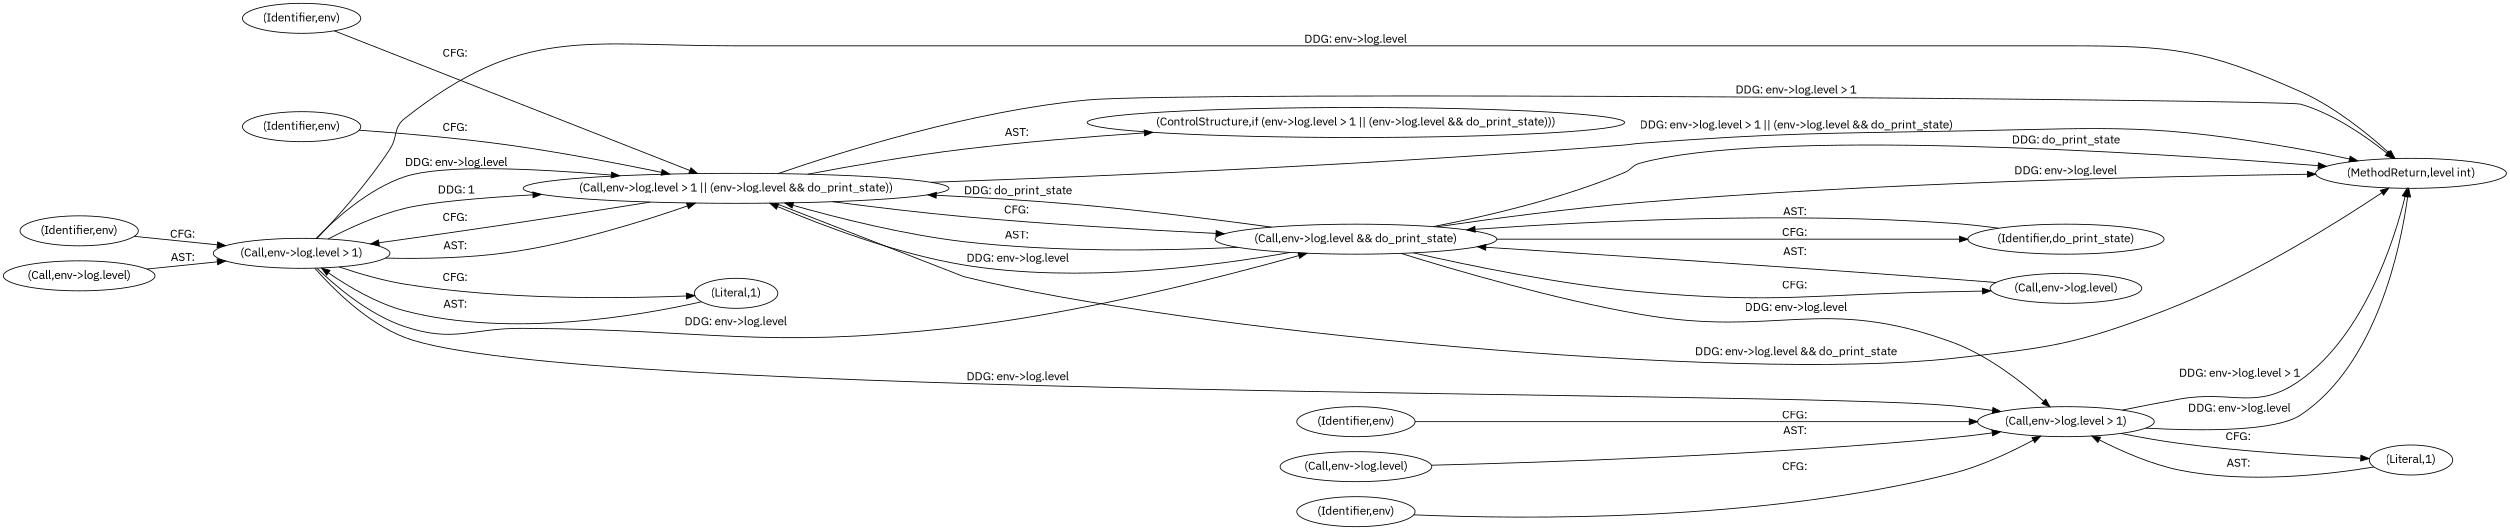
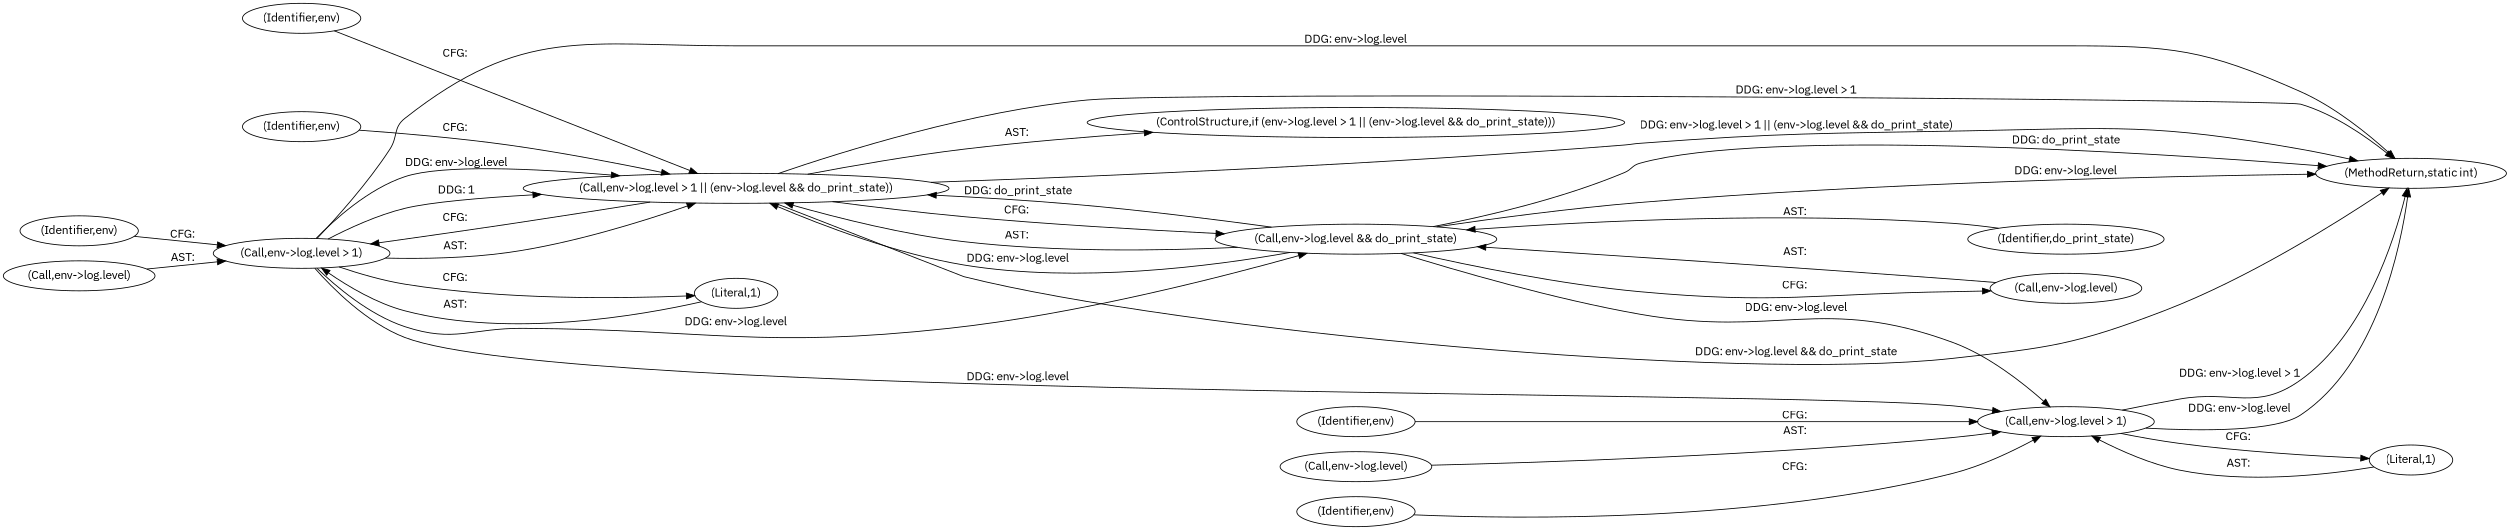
(2411, 173) -> (2411, 173)
(1728, 239) -> none
